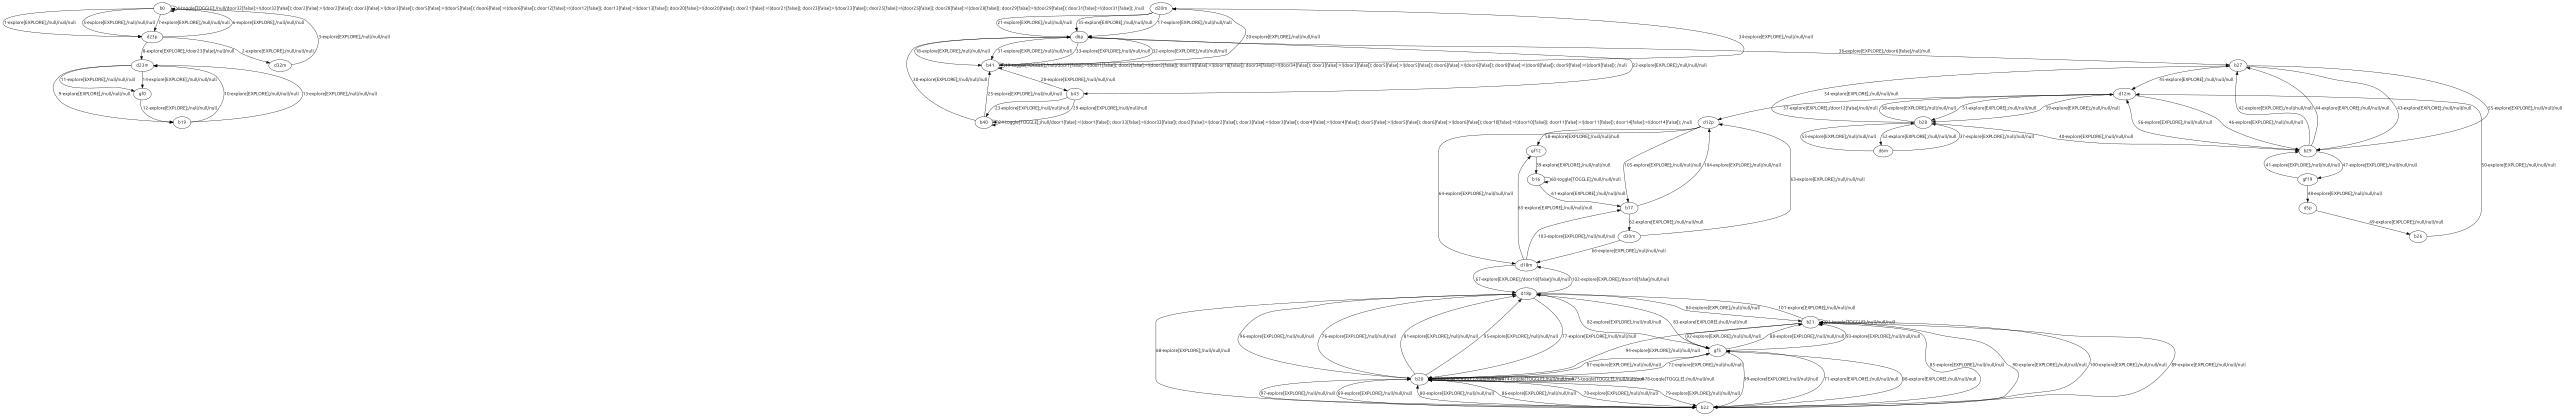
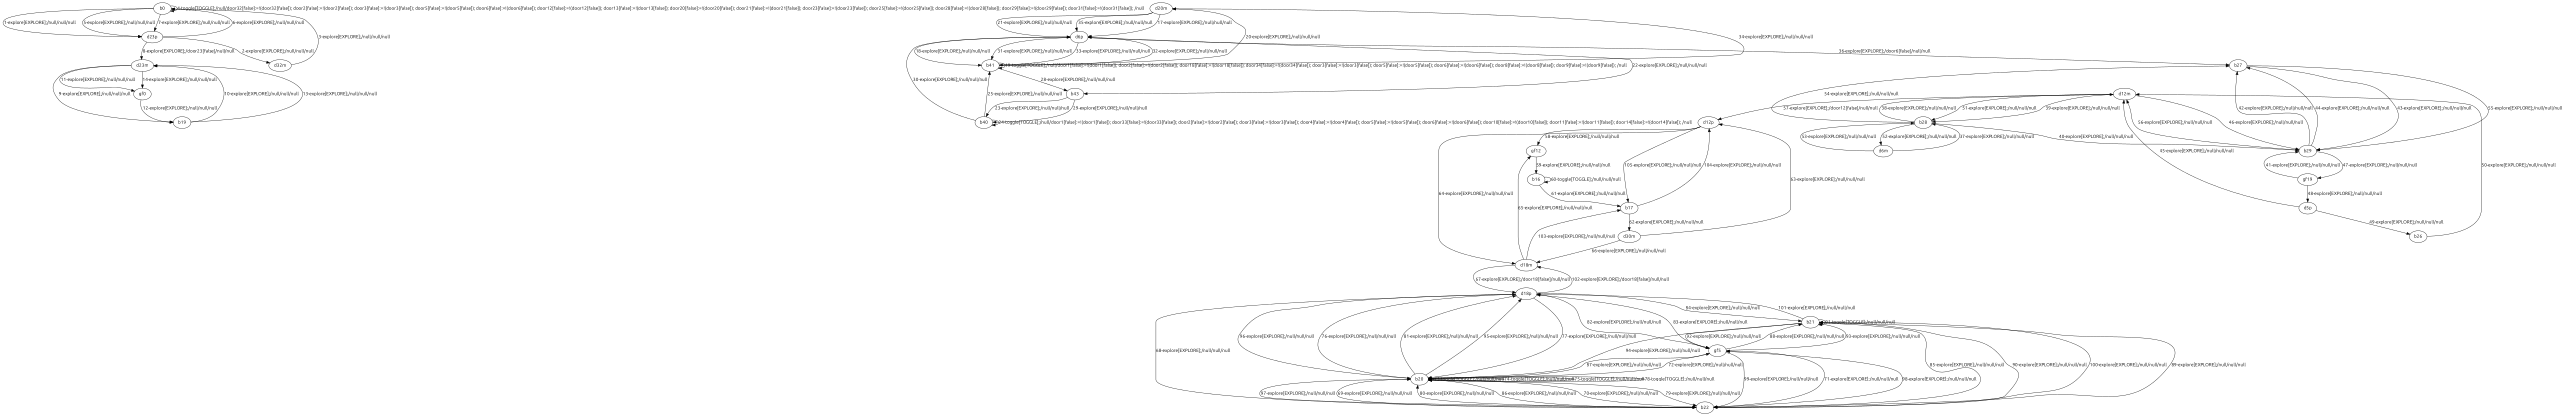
(2181, 72) -> (2195, 177)
